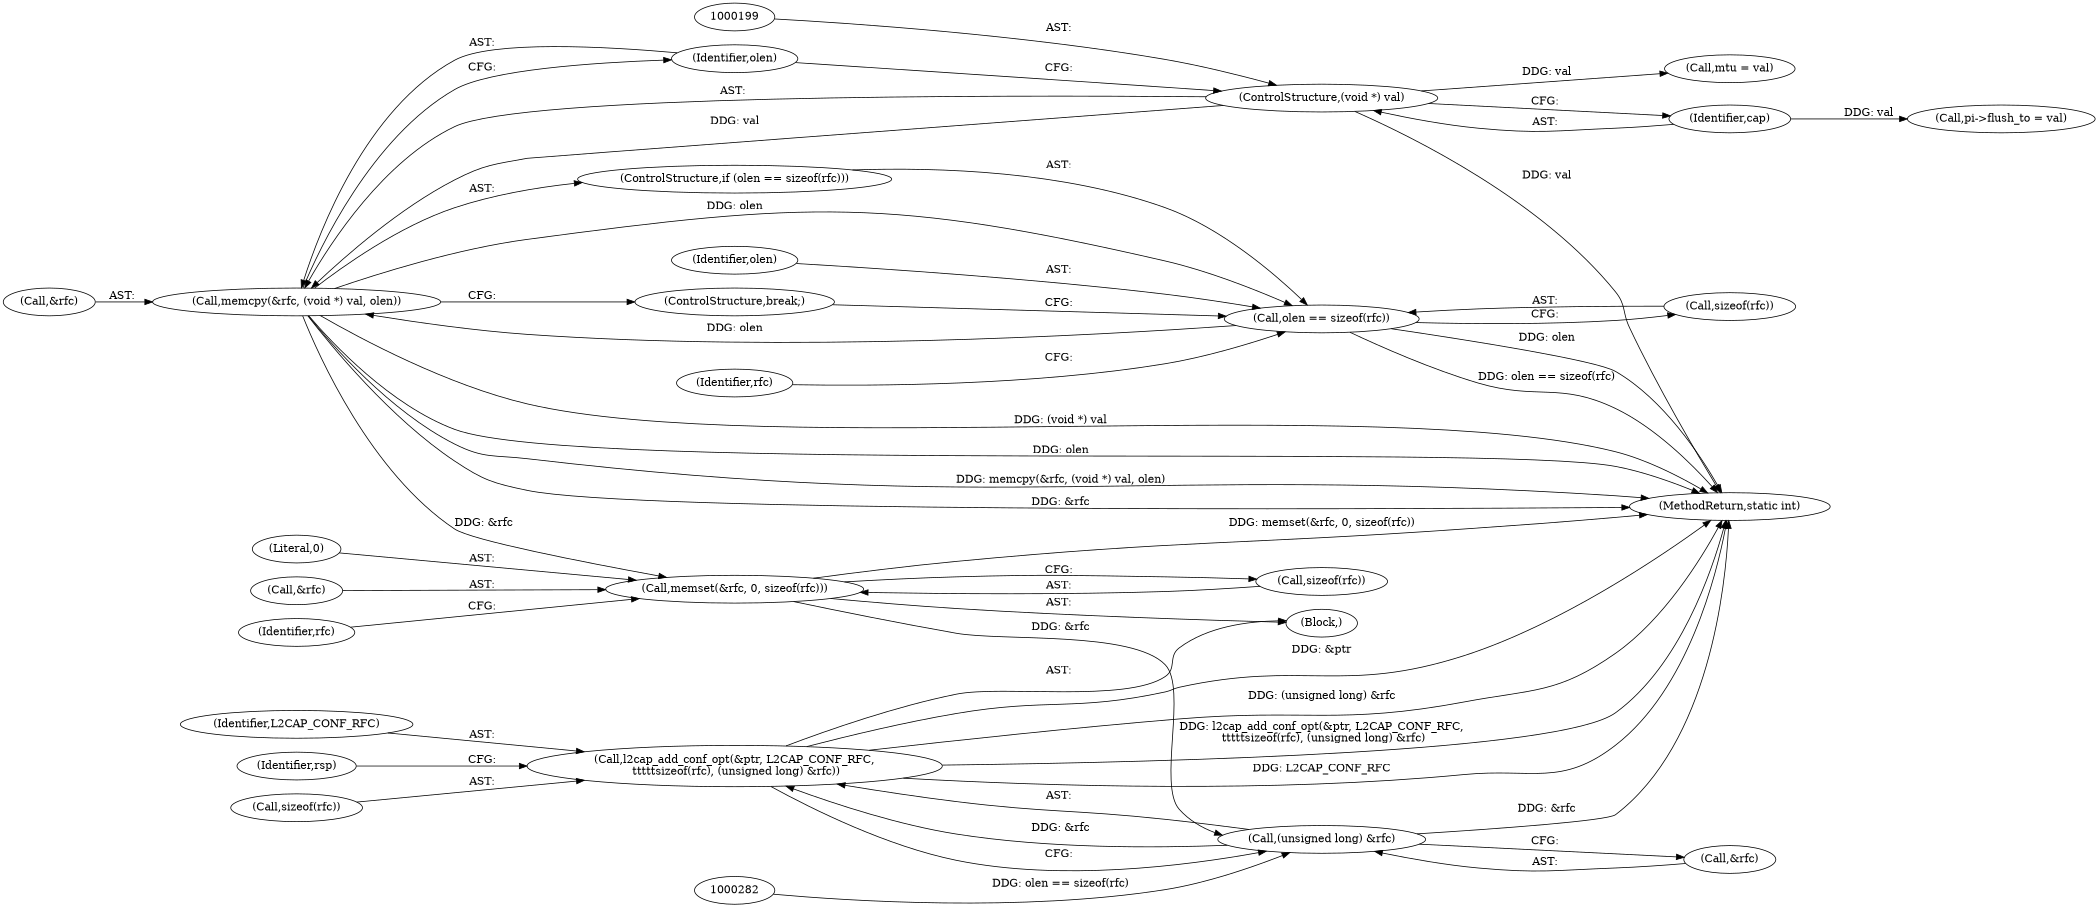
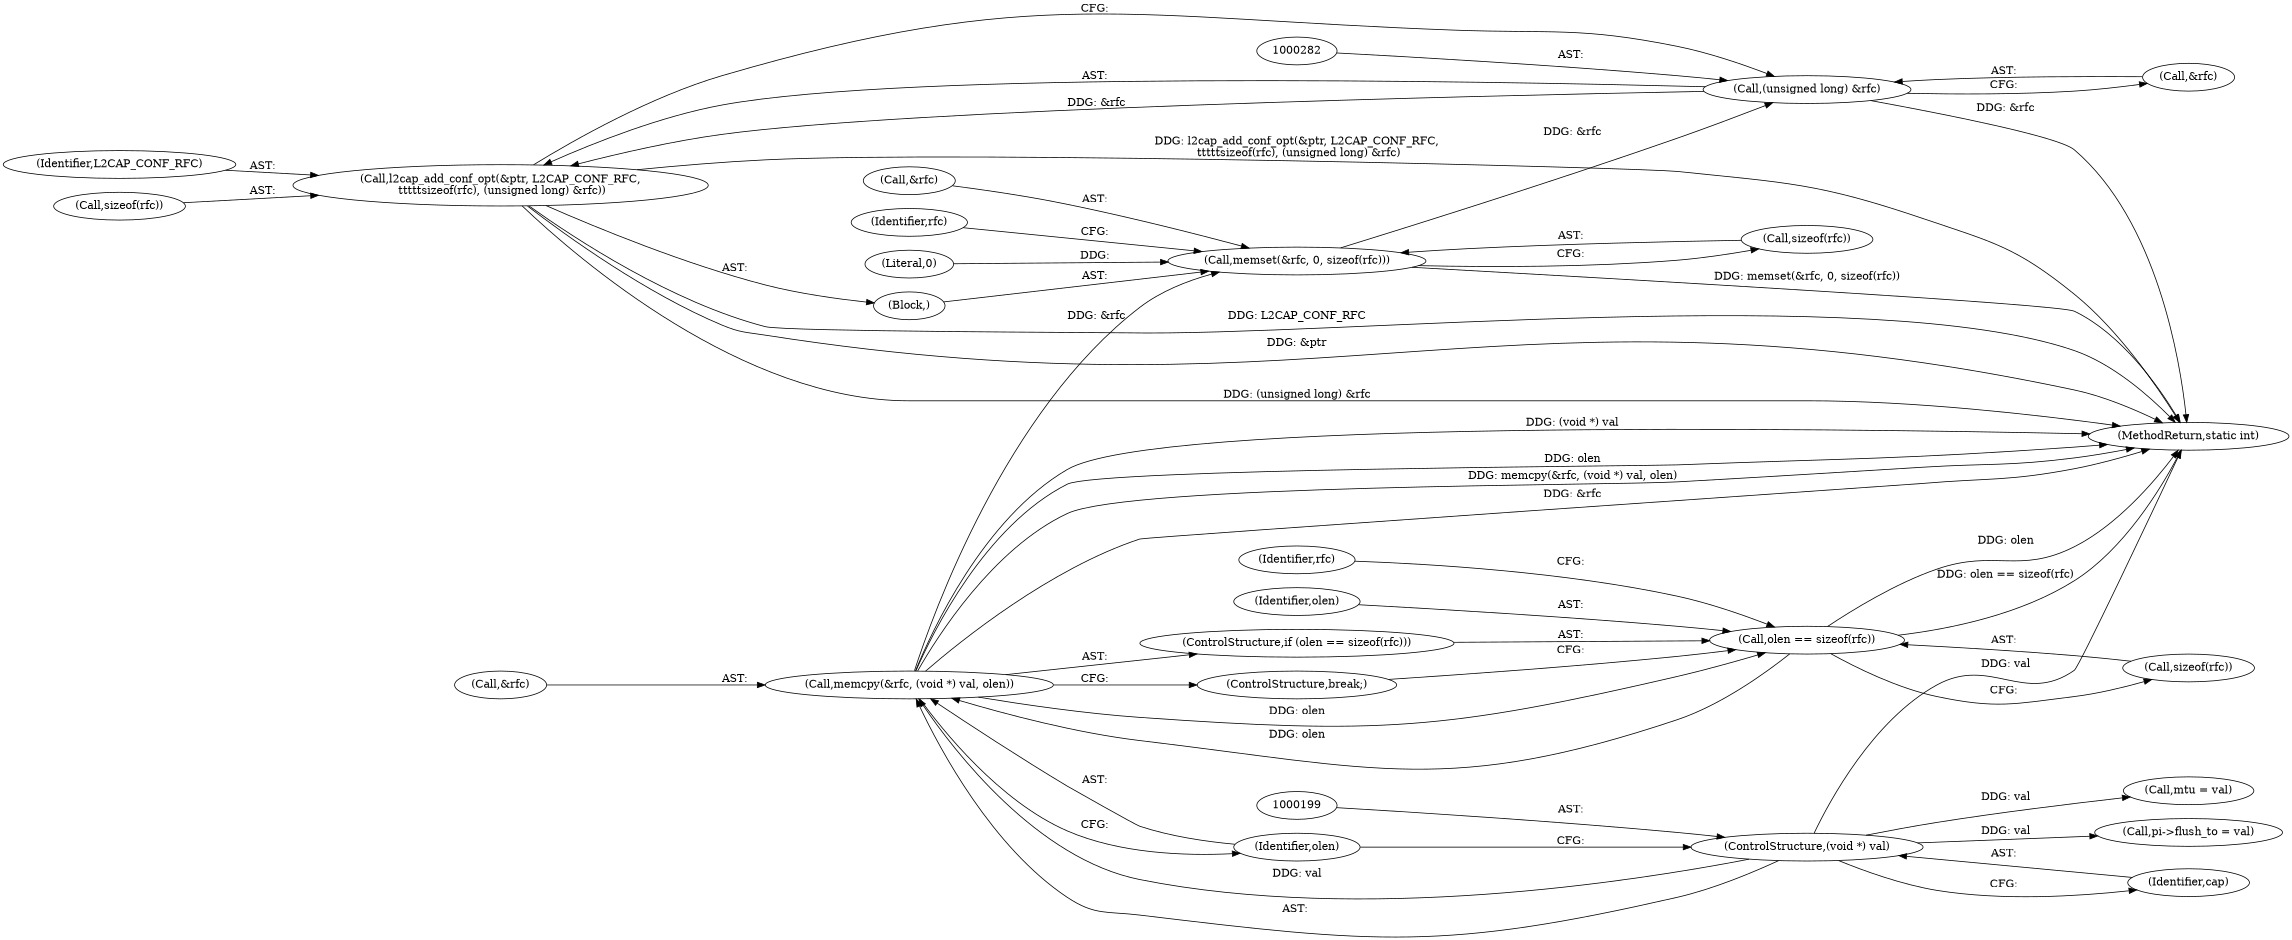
(1845, 119) -> (2004, 840)
(484, 559) -> (1097, 256)
(1054, 614) -> (1072, 287)
(297, 766) -> none
(1061, 884) -> (1573, 55)
